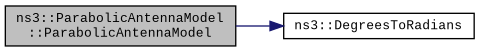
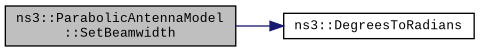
(121, 26) -> (121, 26)
